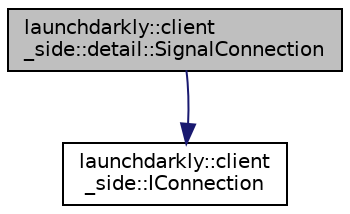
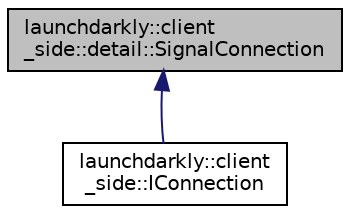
(188, 97) -> (162, 117)
